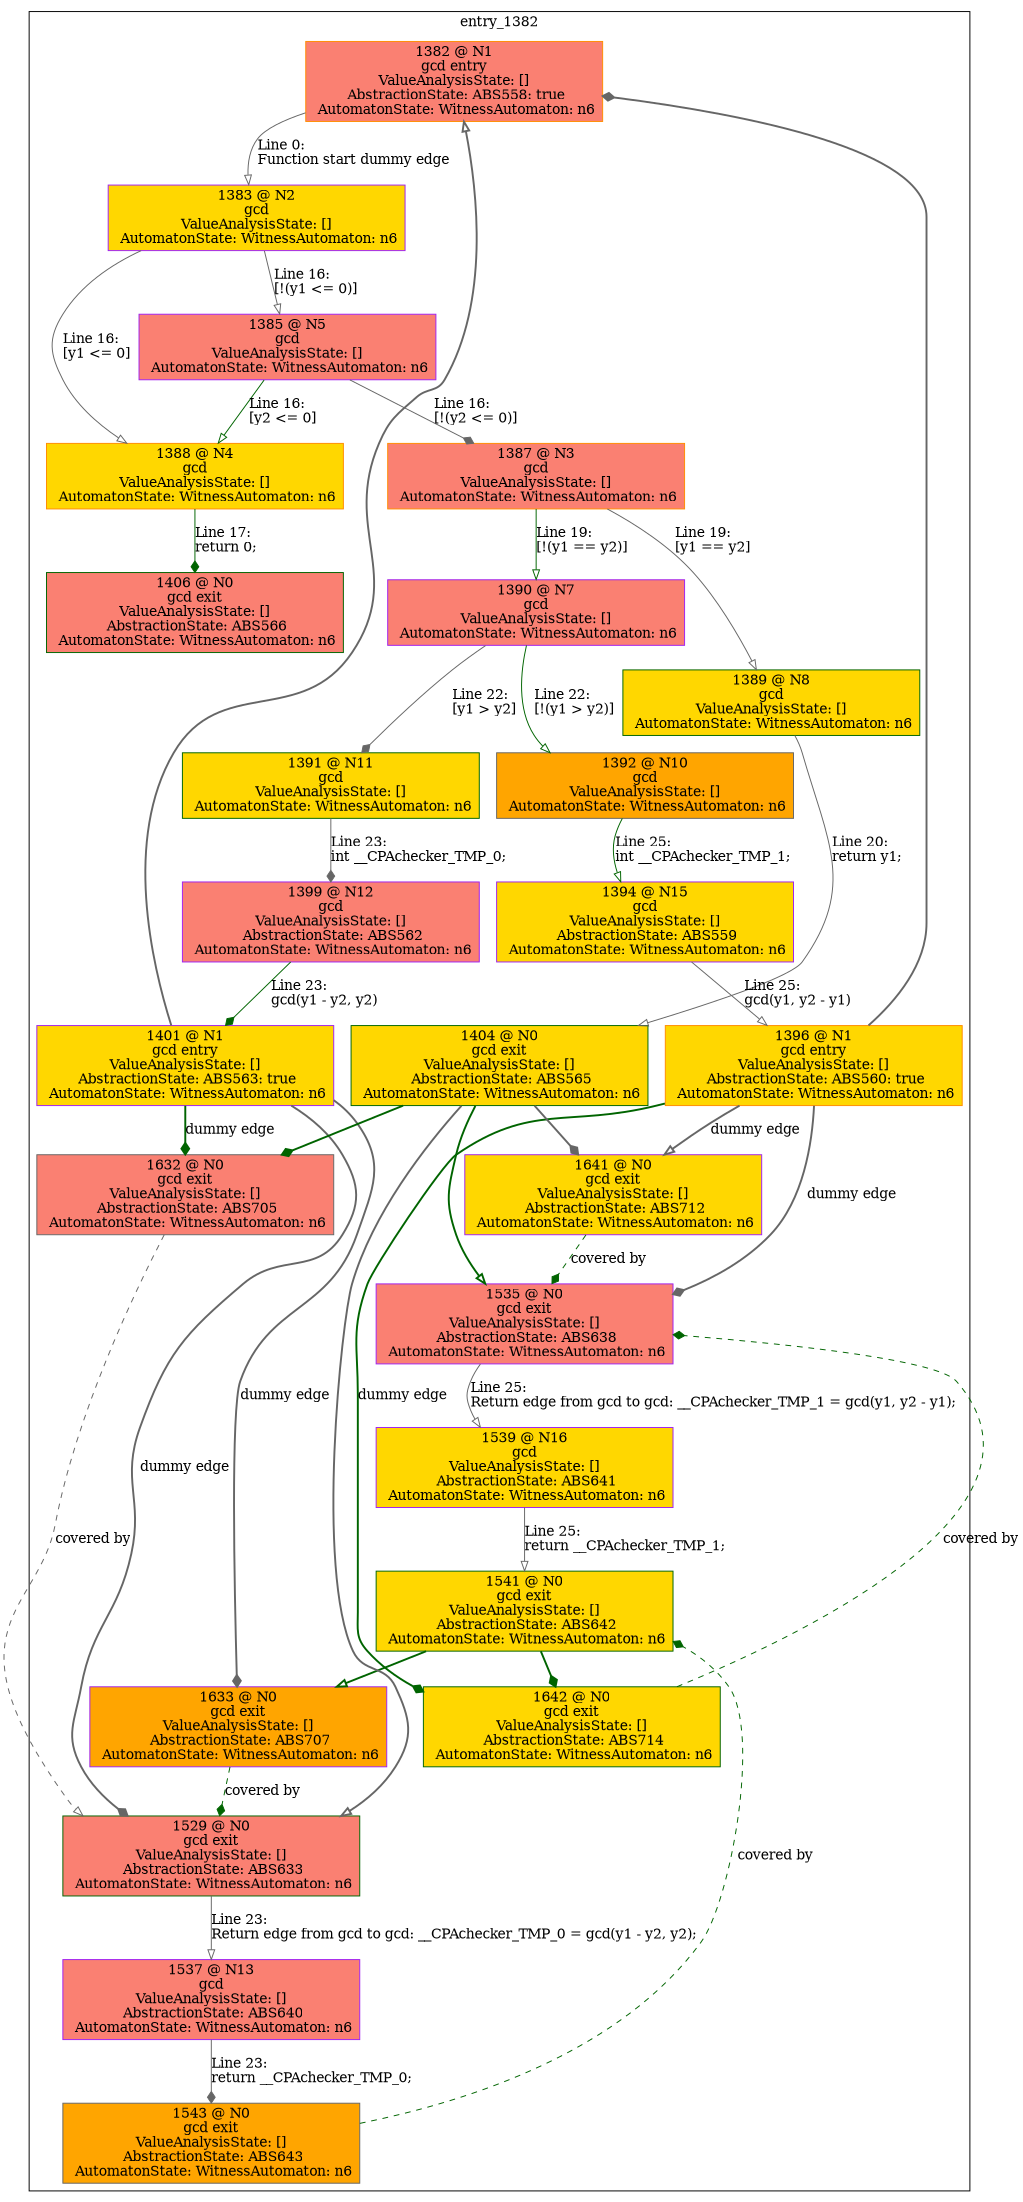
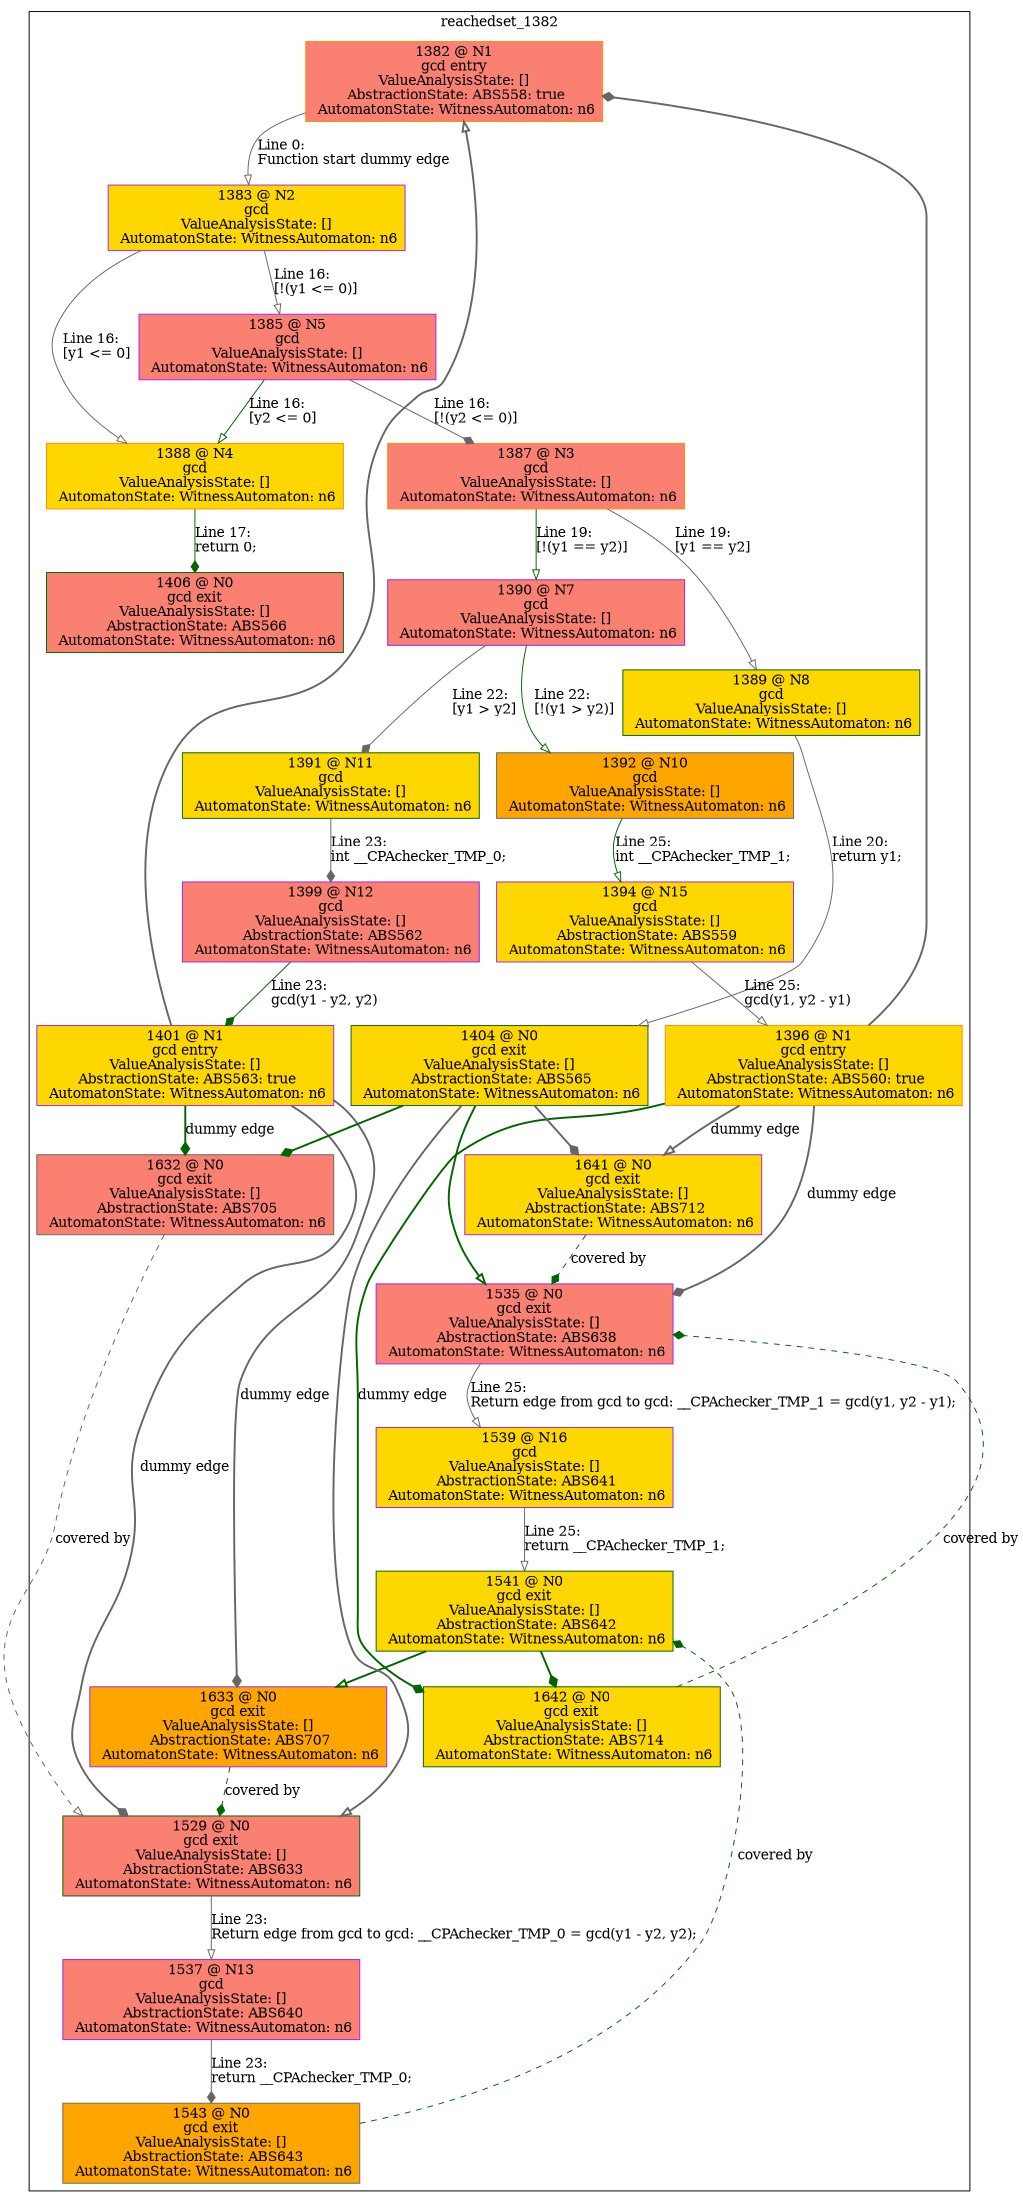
(500, 23) -> (500, 23)
